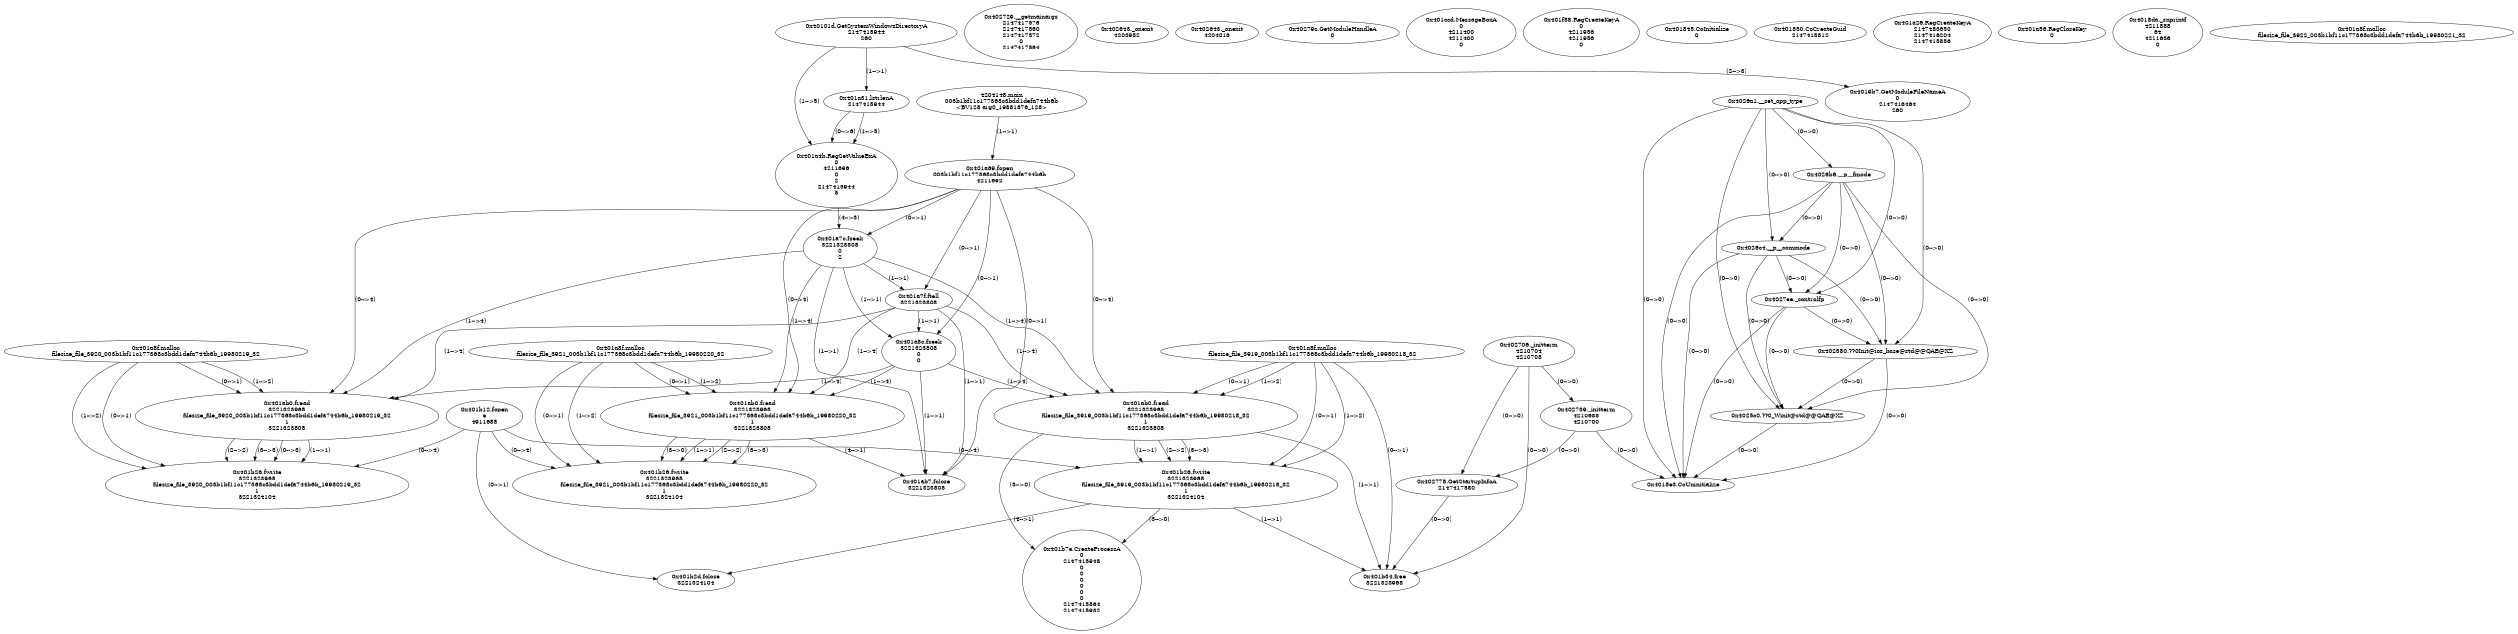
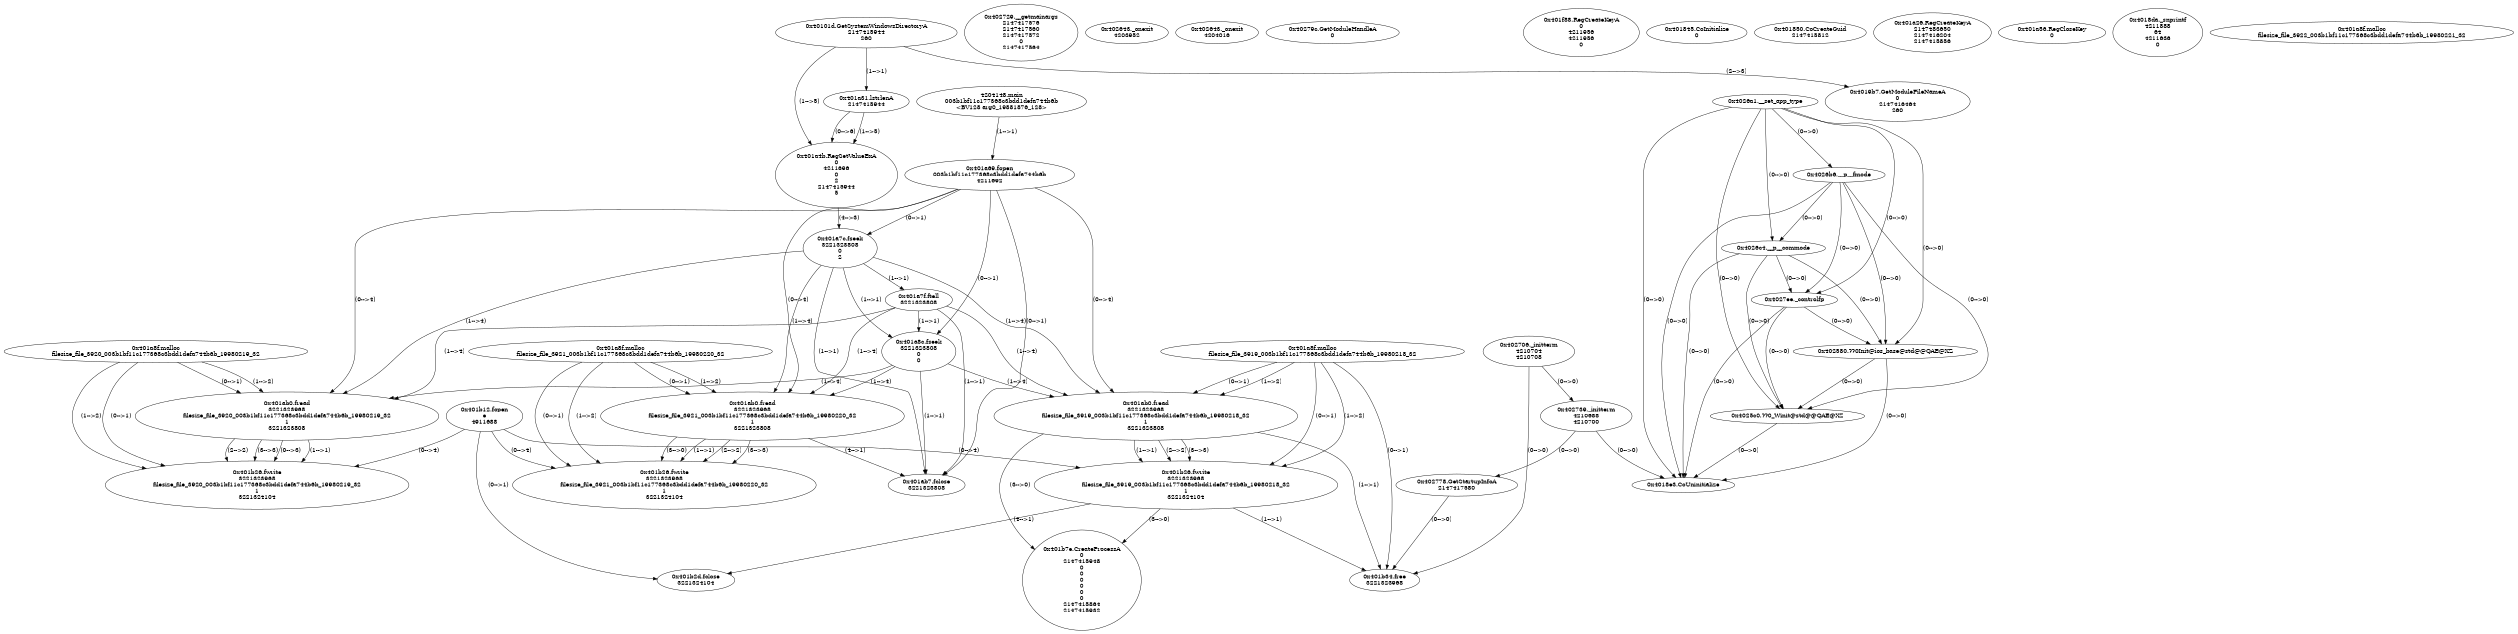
(1461, 33) -> none
(954, 238) -> none
(1489, 417) -> none
